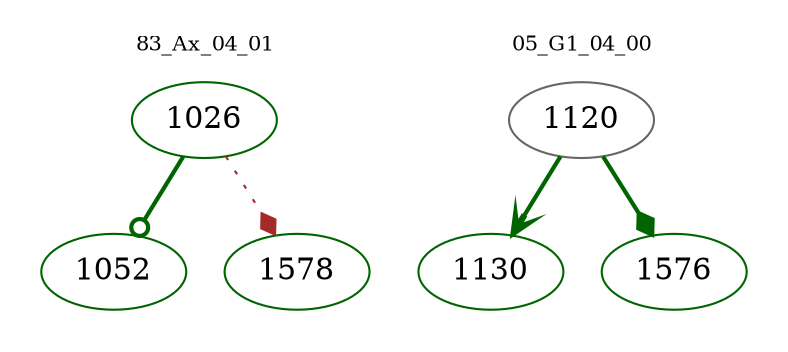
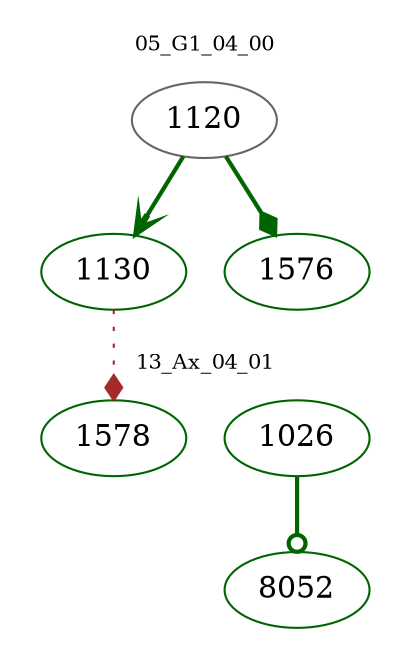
(205, 45) -> (205, 363)
(244, 185) -> (114, 357)
(114, 272) -> (297, 590)
